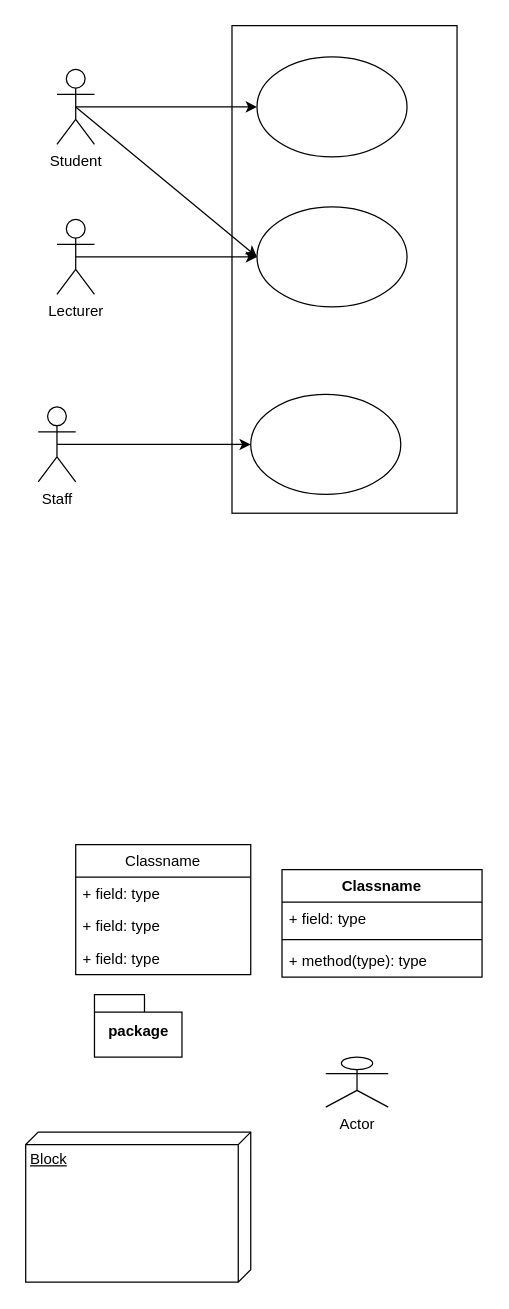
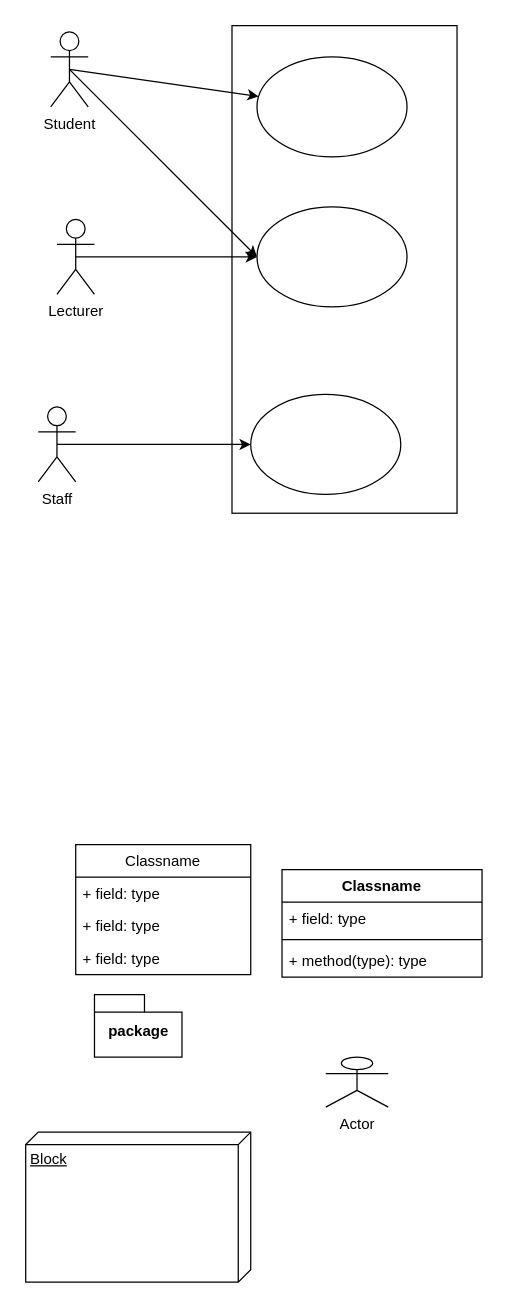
(76, 107) -> (69, 69)
